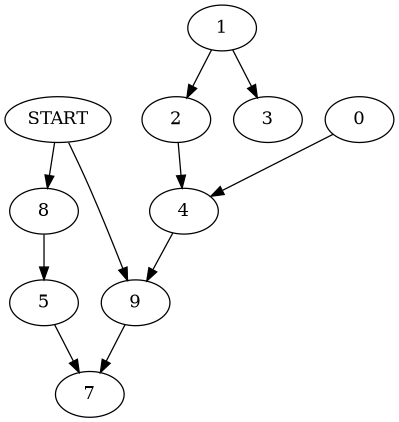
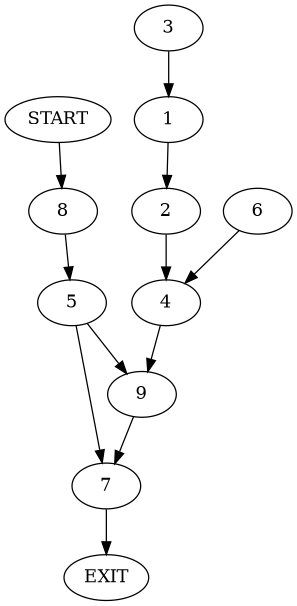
(242, 68) -> (169, 68)
(360, 120) -> (258, 211)
(97, 205) -> (103, 344)
none -> (106, 578)
